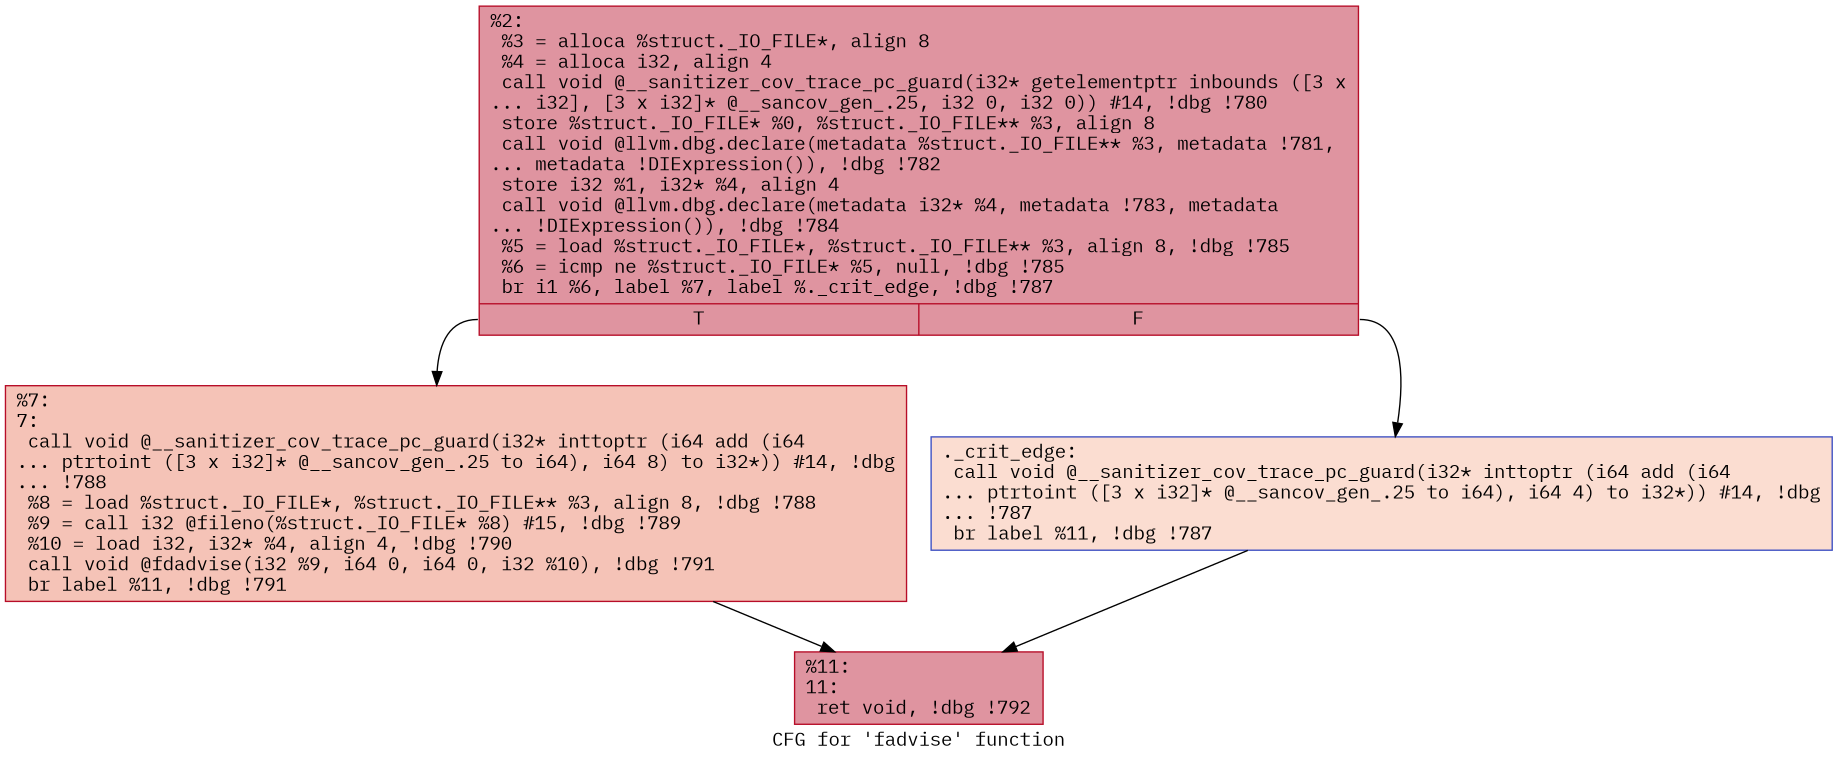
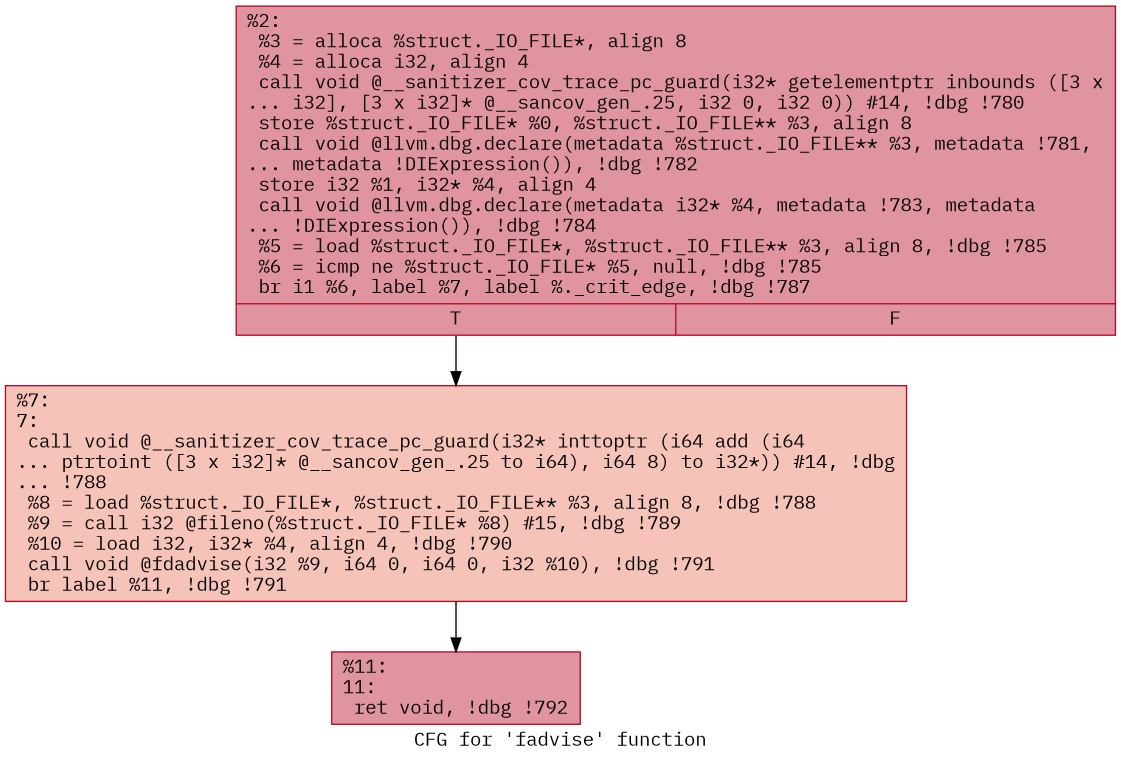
(1382, 494) -> none
